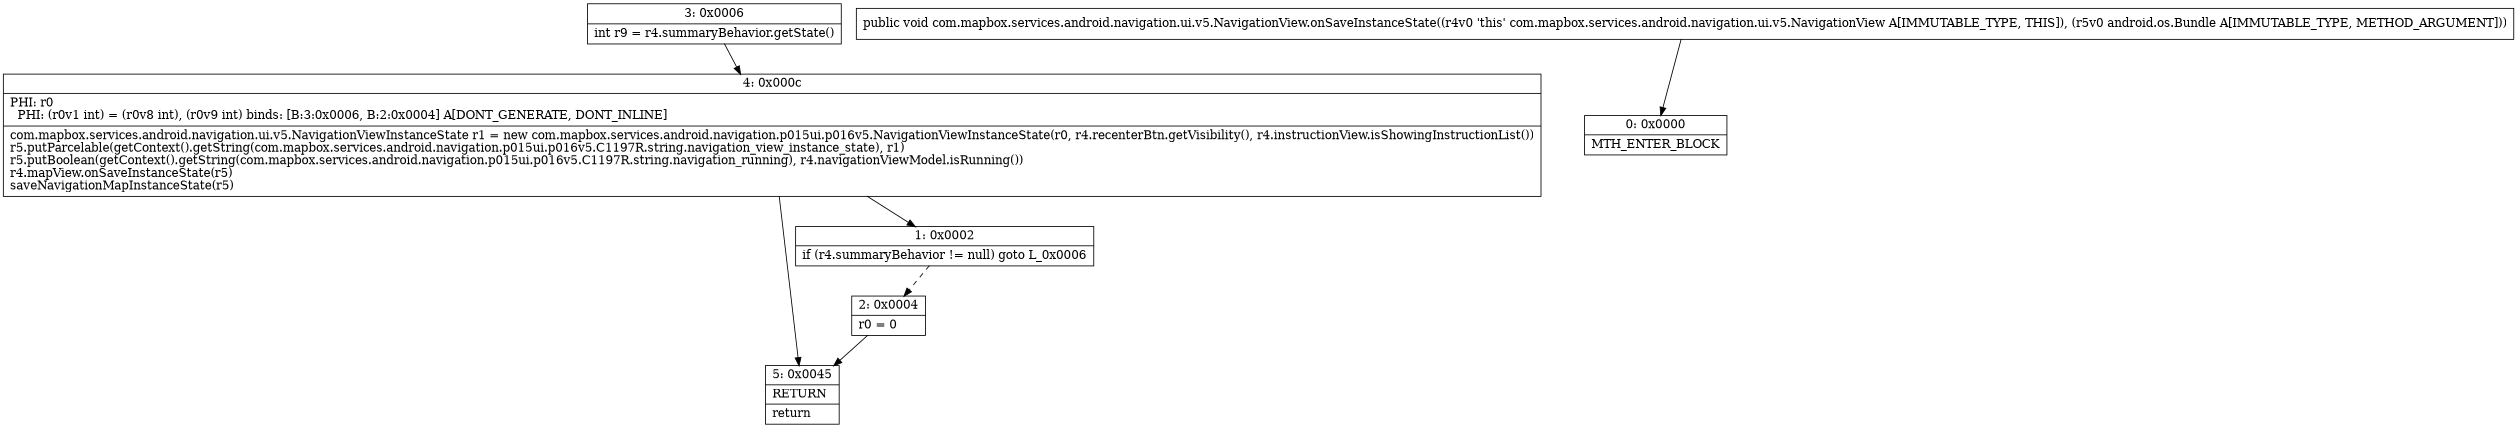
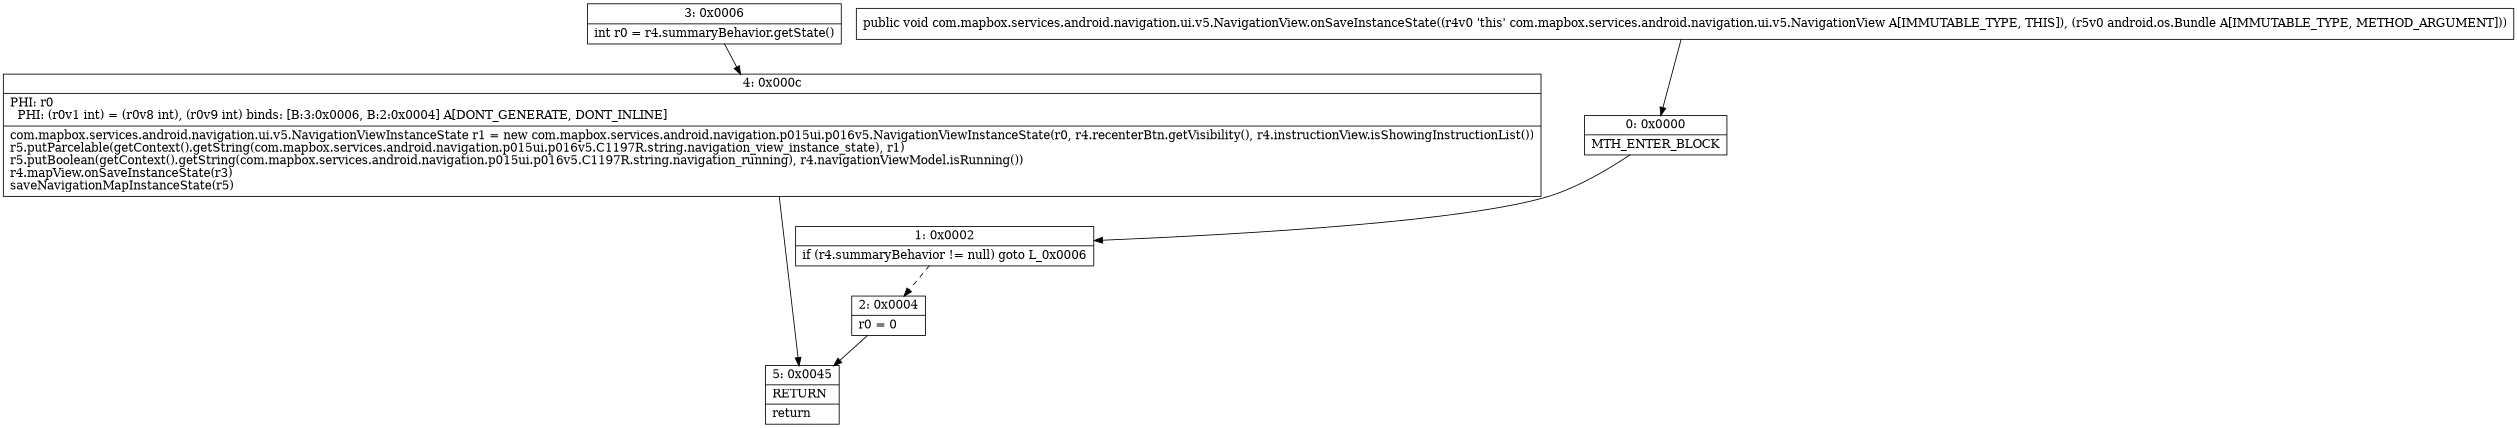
(714, 34) -> (714, 34)
(121, 173) -> (121, 173)
(887, 209) -> (1372, 223)
